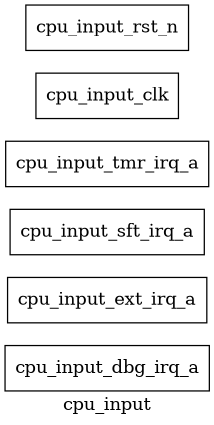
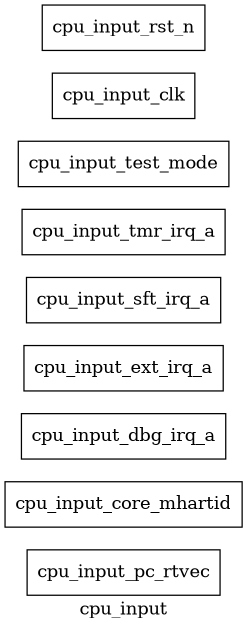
none -> (124, 164)
none -> (124, 504)
none -> (124, 573)
